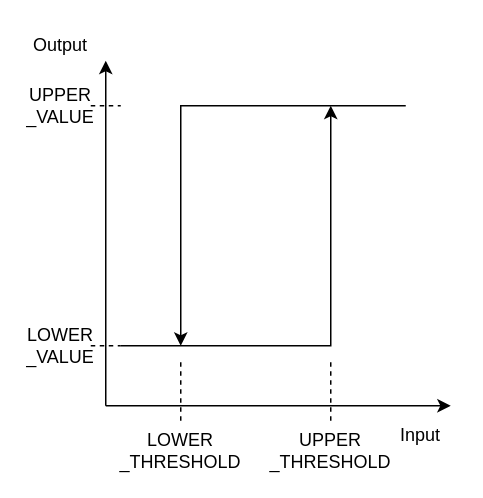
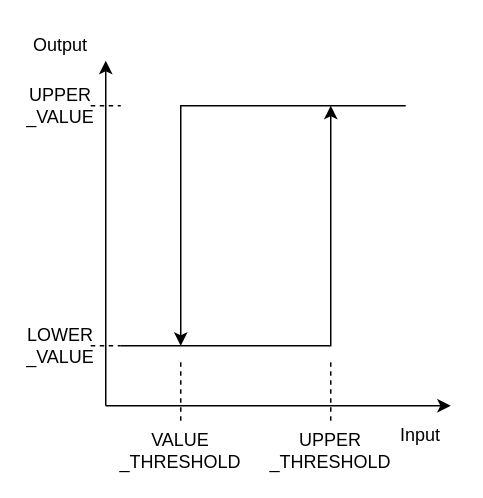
(181, 451) -> (181, 451)
